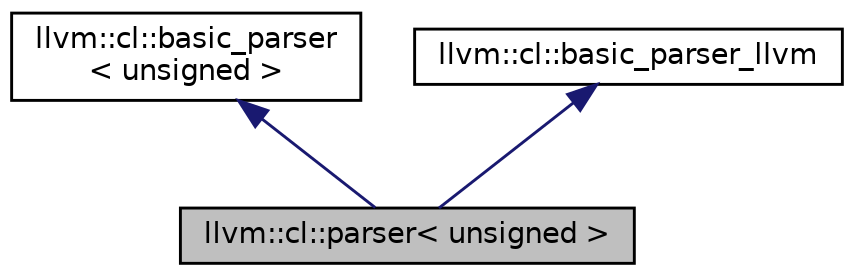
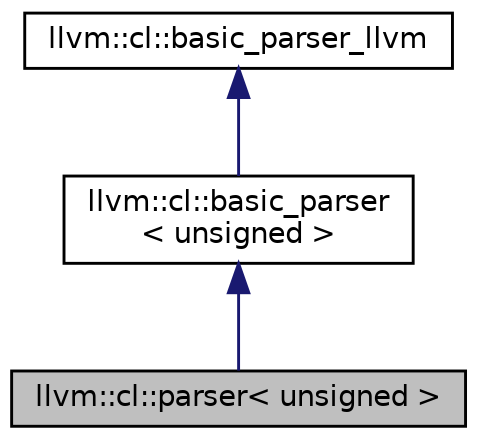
(506, 155) -> (239, 137)
